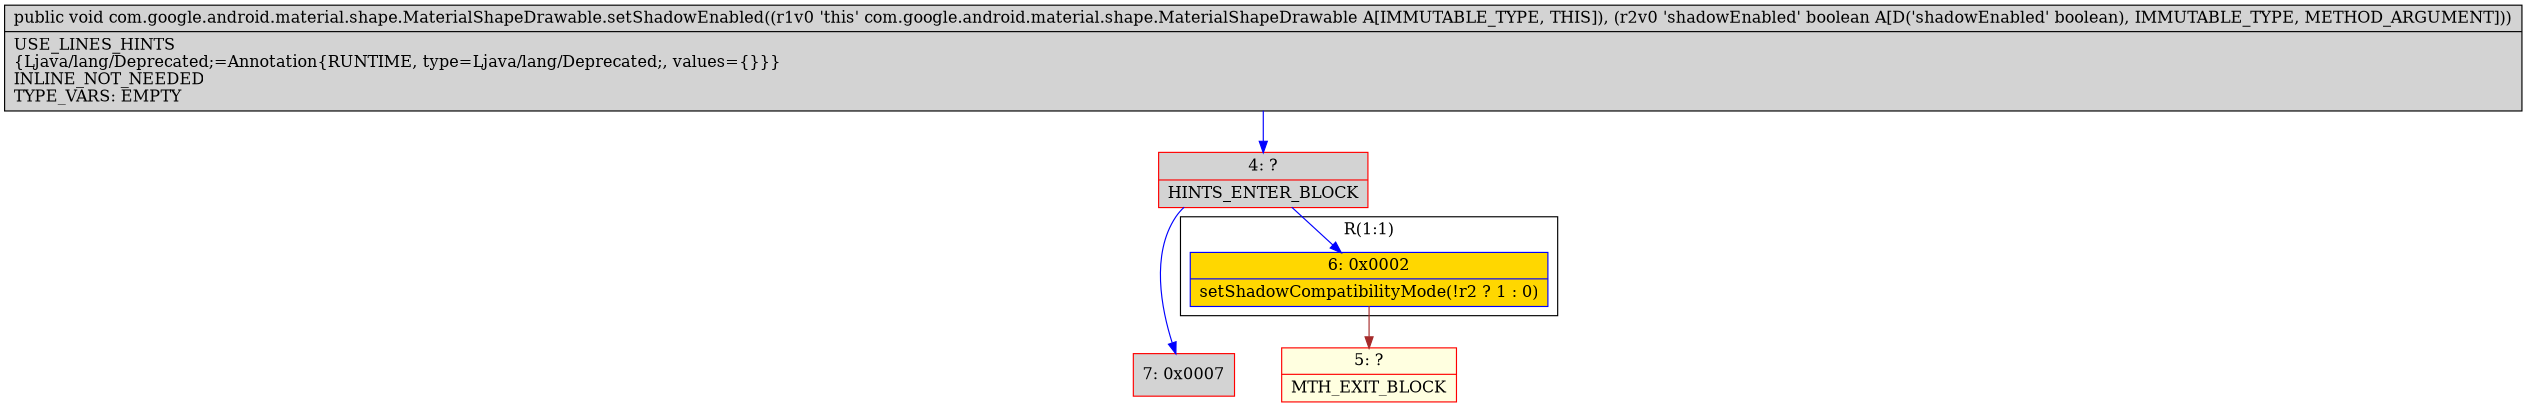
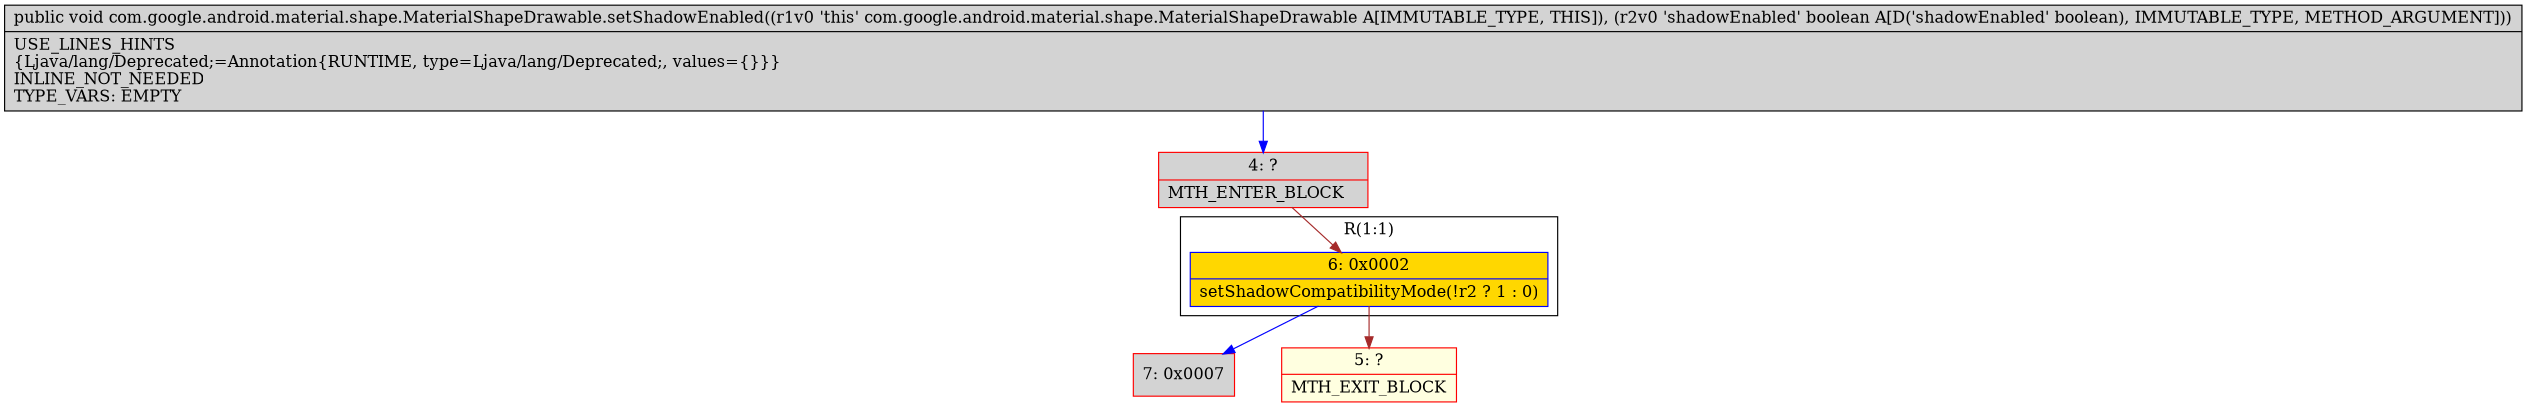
(1263, 193) -> (1256, 193)
(1312, 226) -> (1312, 226)
(1161, 273) -> (1276, 327)
